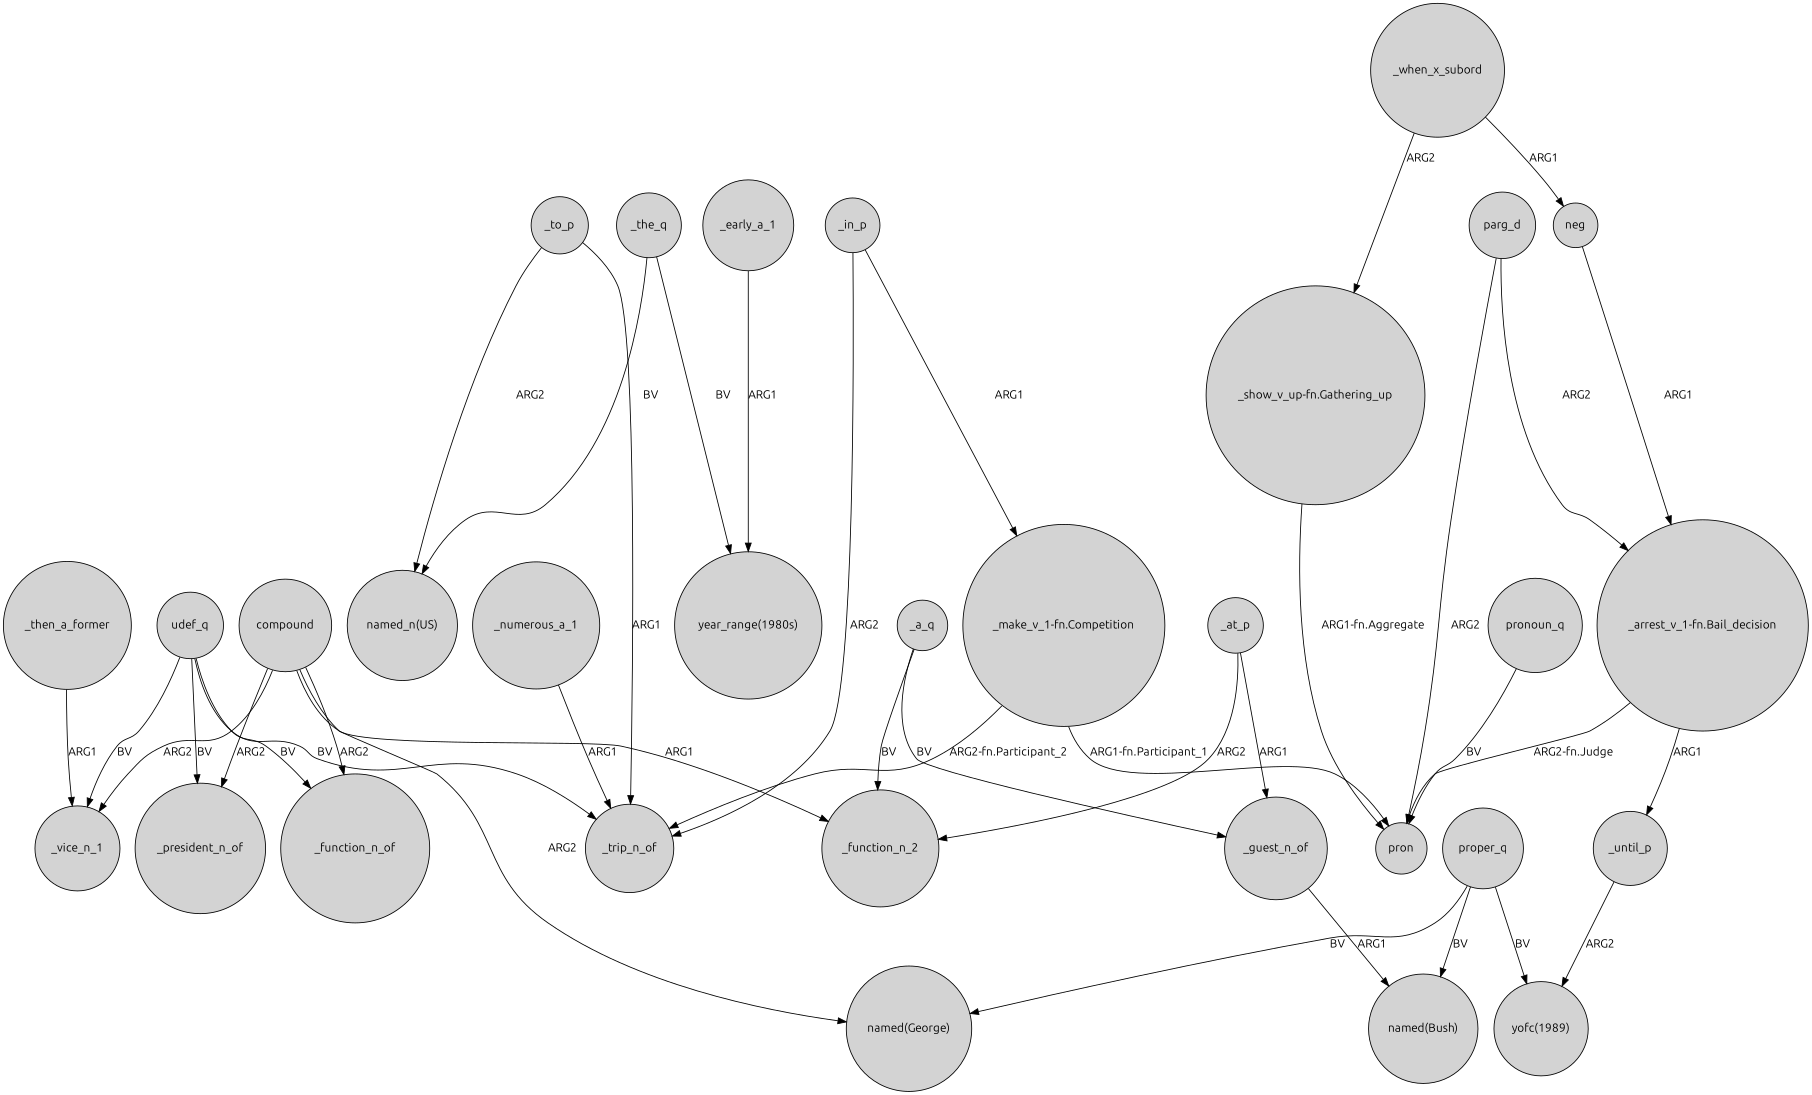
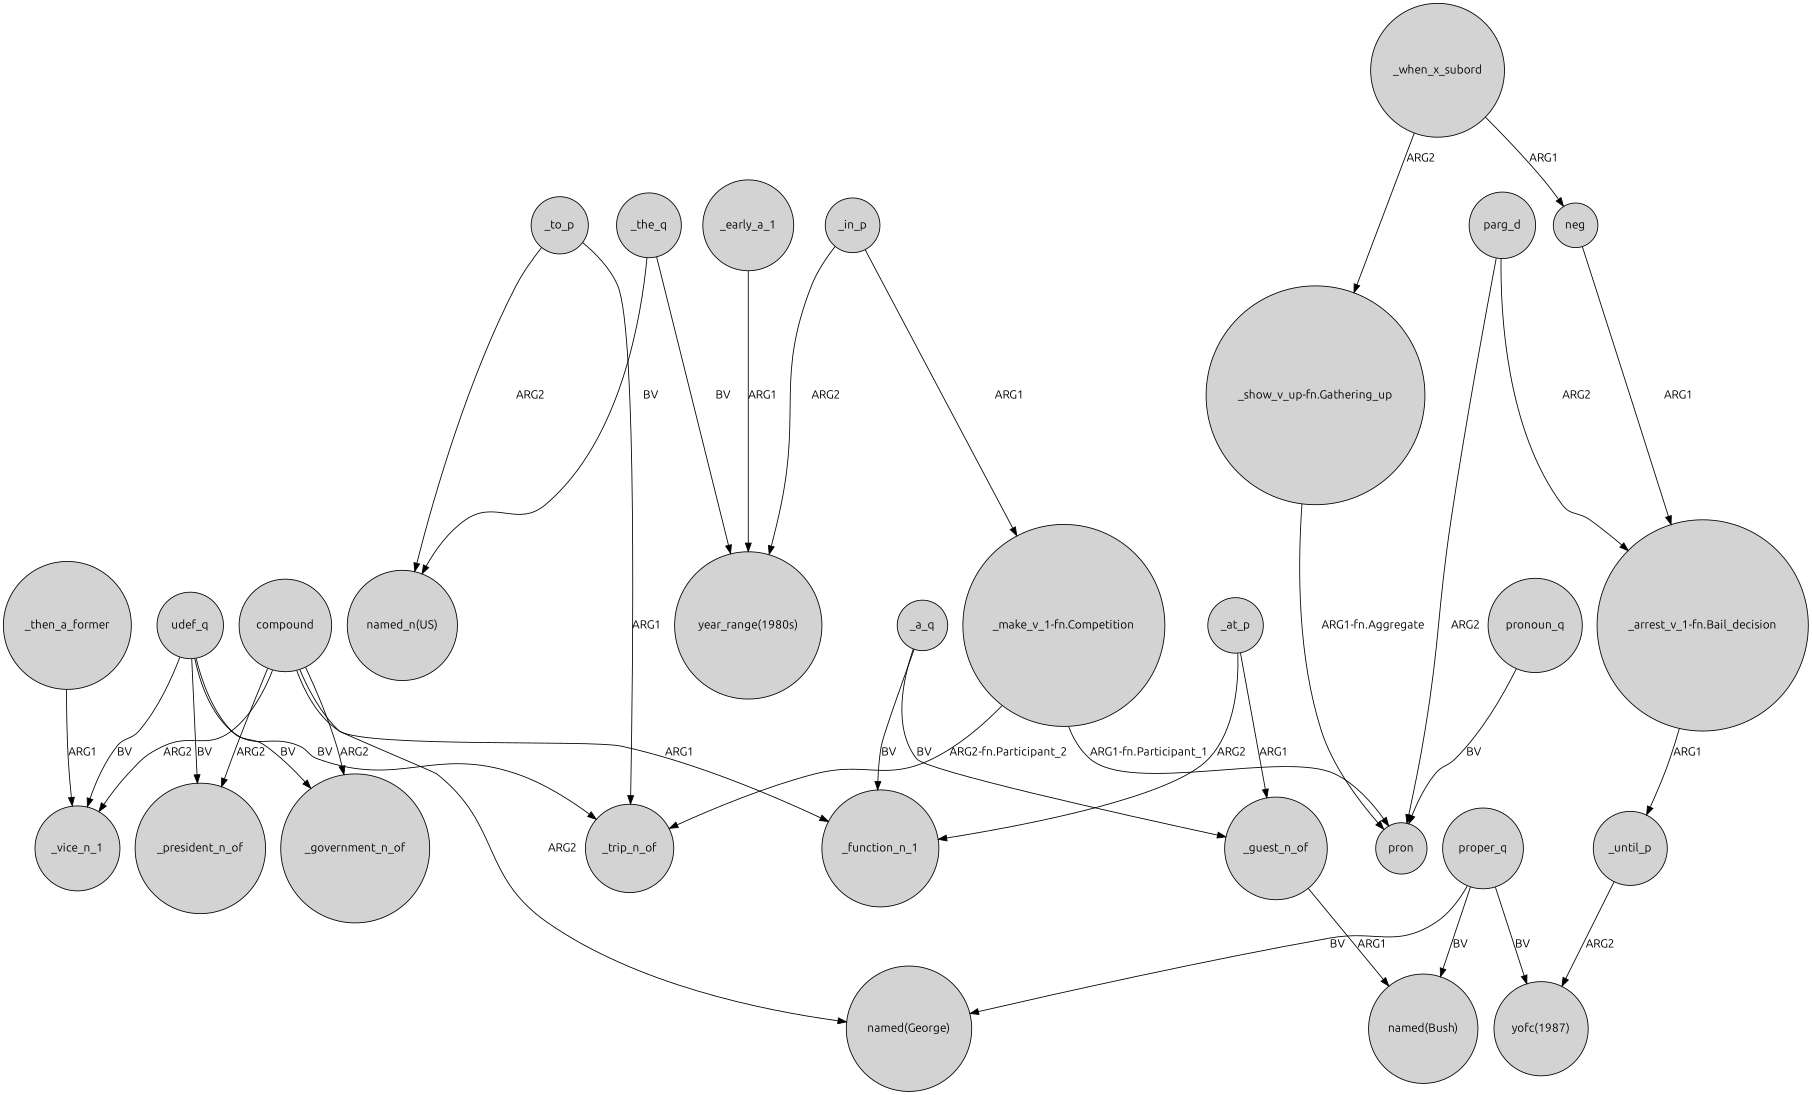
(848, 585) -> (790, 392)
(536, 625) -> none
(1513, 752) -> none
(355, 848) -> (355, 848)
(880, 848) -> (880, 848)
(1541, 1029) -> (1541, 1029)
